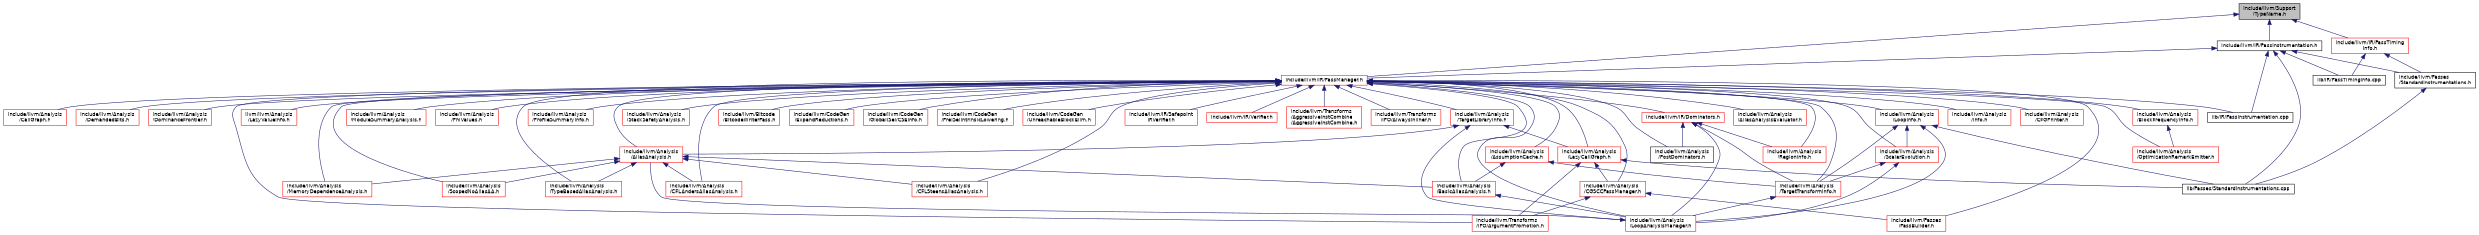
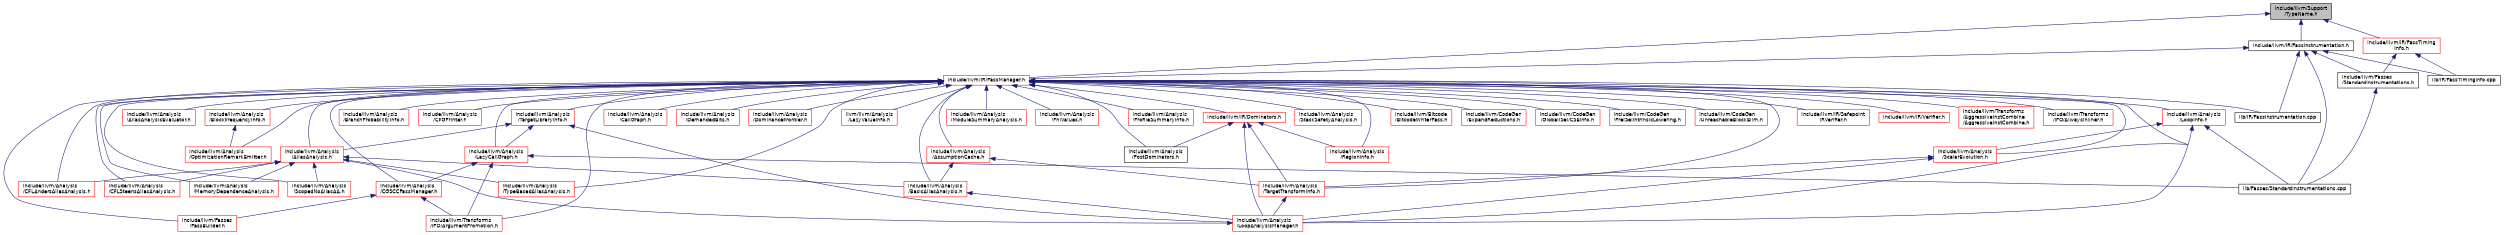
(1979, 117) -> (374, 117)
(1857, 156) -> none
